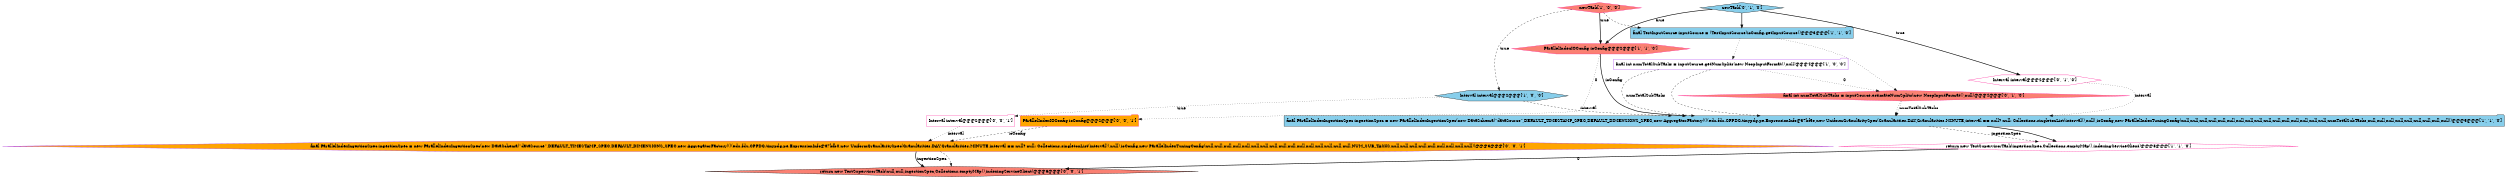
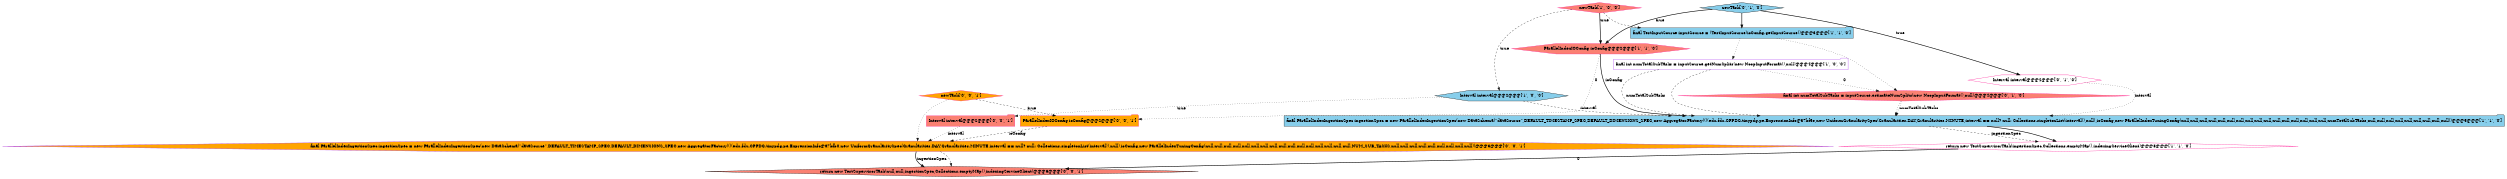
none -> (961, 96)
(971, 121) -> (971, 121)
